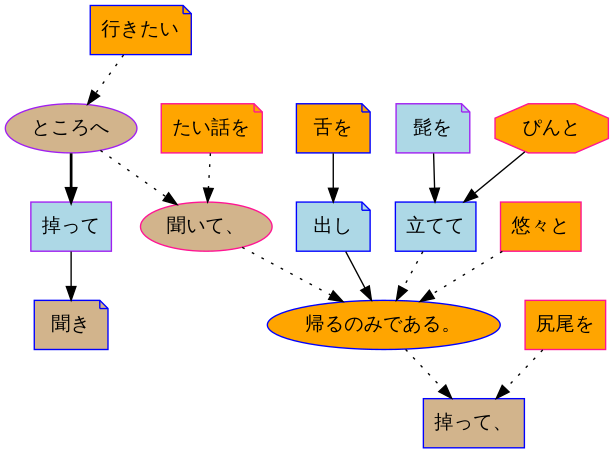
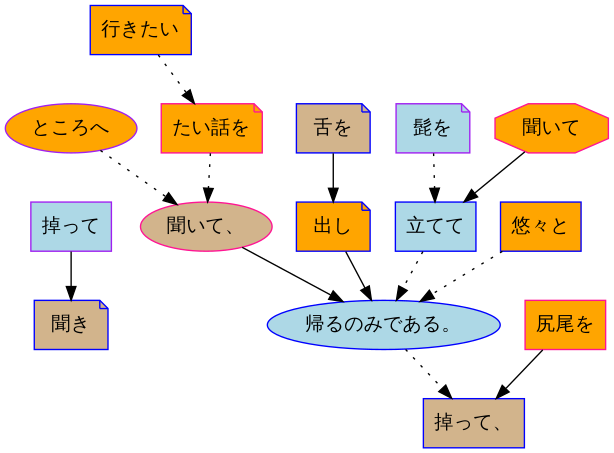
(110, 74) -> (172, 74)
(71, 128) -> (71, 128)
(333, 128) -> (333, 128)
(552, 128) -> (552, 128)
(71, 171) -> none
(434, 171) -> (434, 171)
(333, 227) -> (333, 227)
(541, 227) -> (541, 227)
(286, 271) -> (286, 271)
(384, 325) -> (384, 325)
(524, 369) -> (524, 369)
